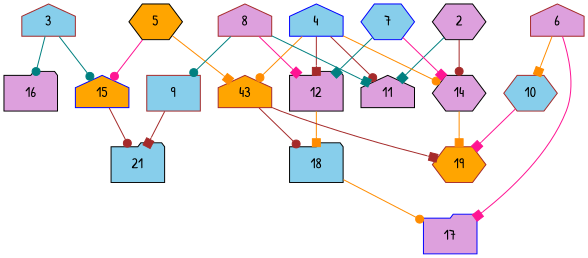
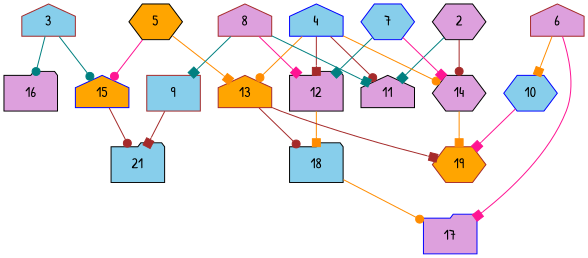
(214, 53) -> (214, 52)
(245, 93) -> (245, 93)
(531, 93) -> (531, 93)
